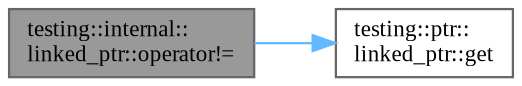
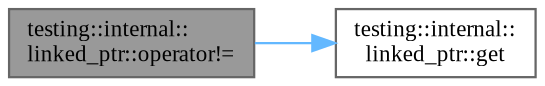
(424, 43) -> (436, 43)
